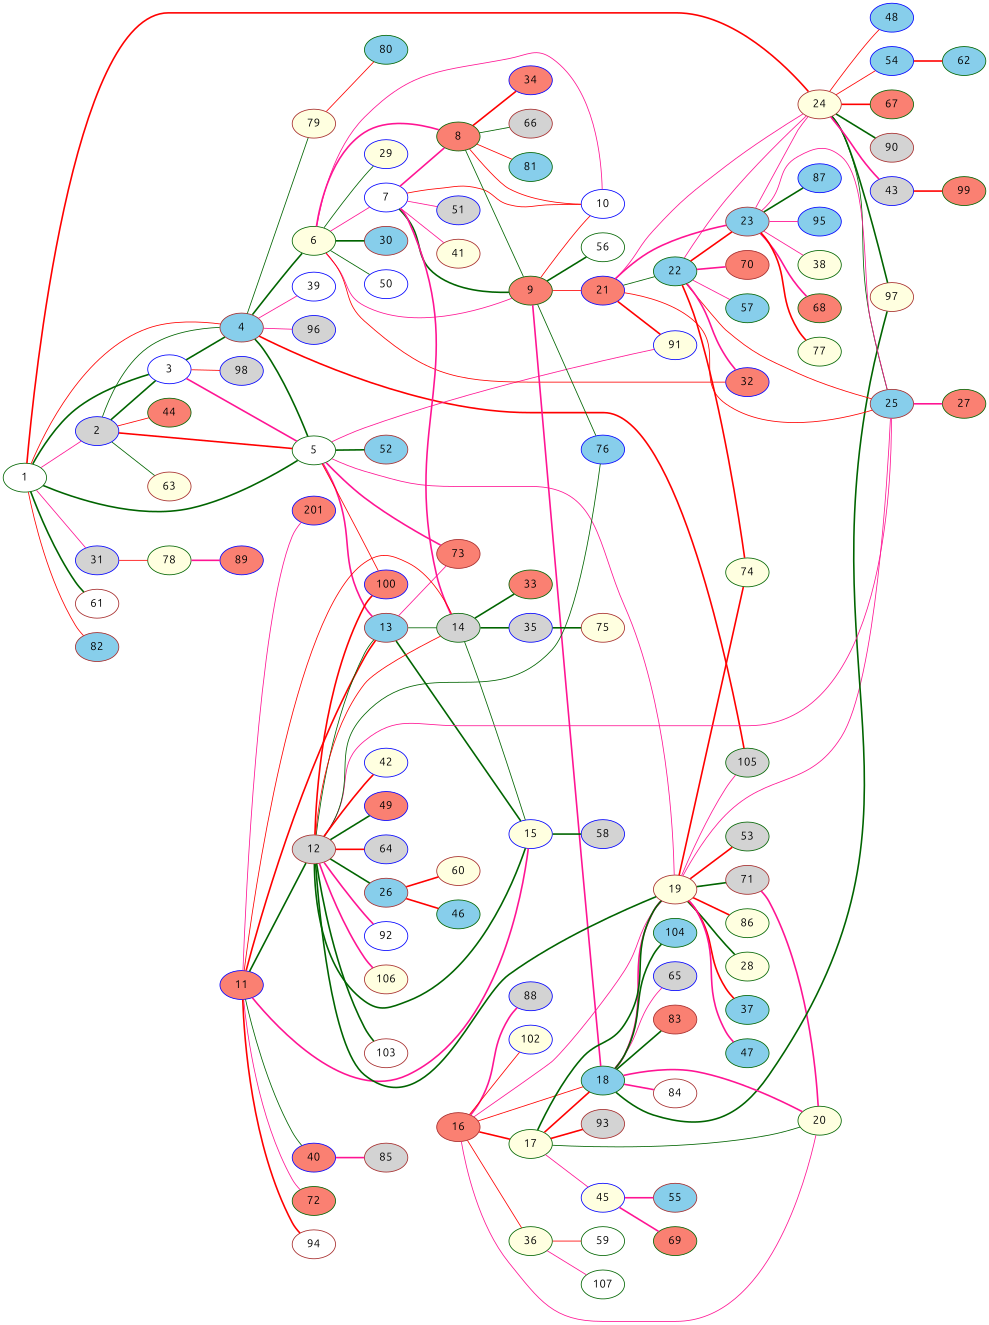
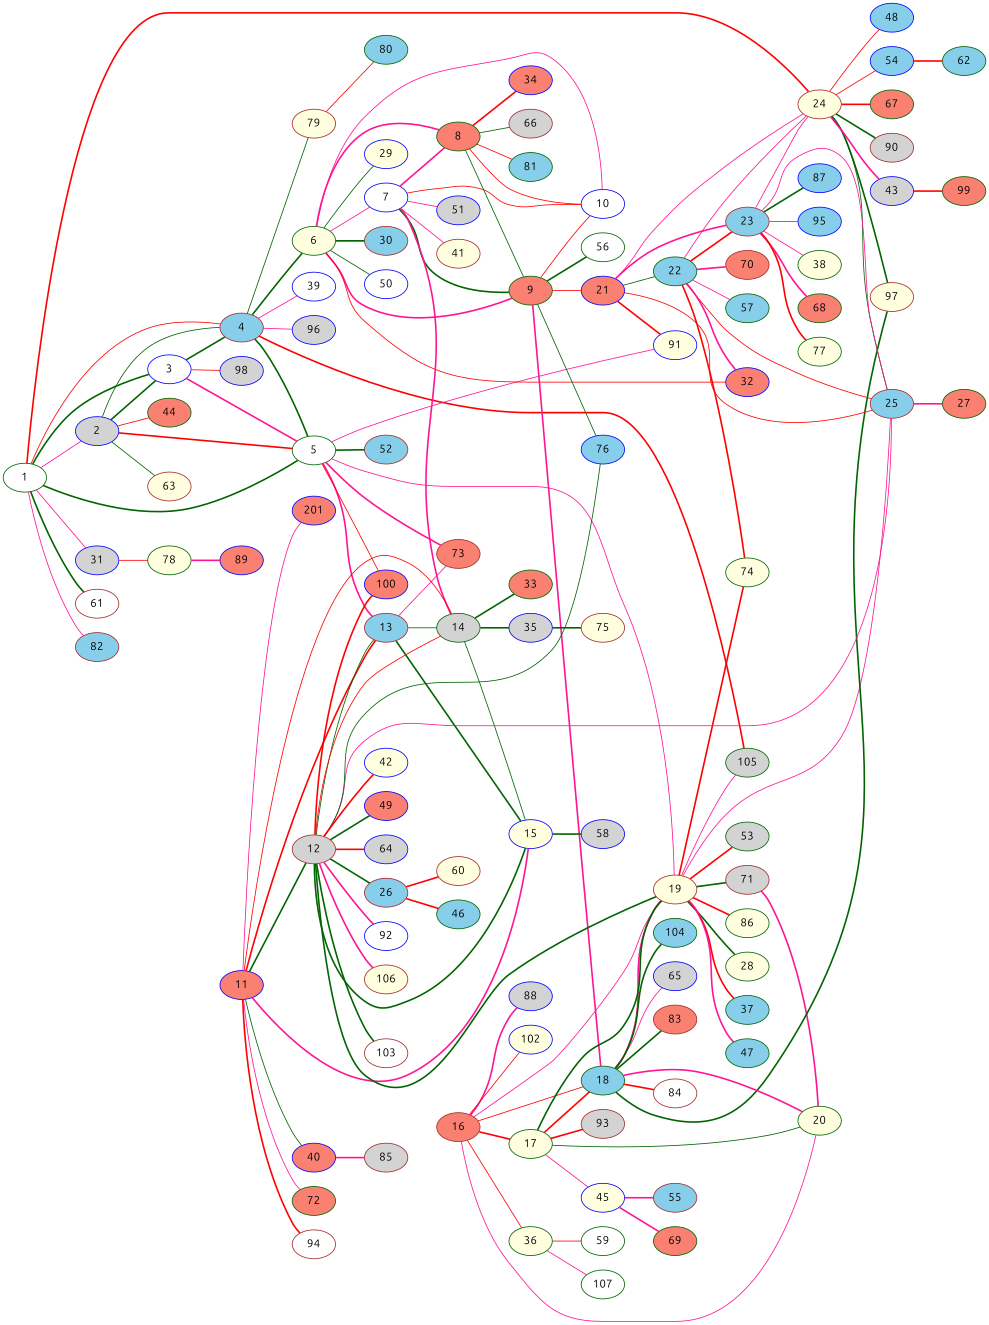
(405, 317) -> (405, 317)
(49, 567) -> (49, 567)
(639, 1087) -> (639, 1087)
